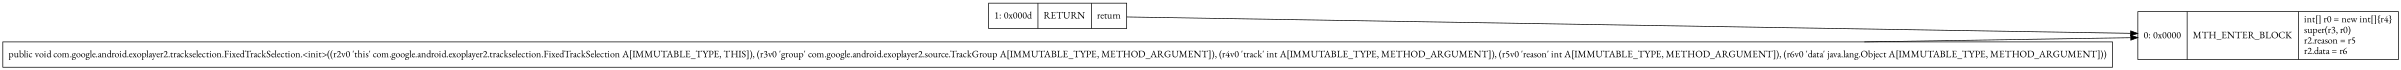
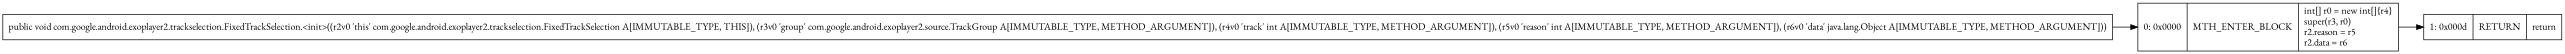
(1629, 25) -> (2408, 27)
